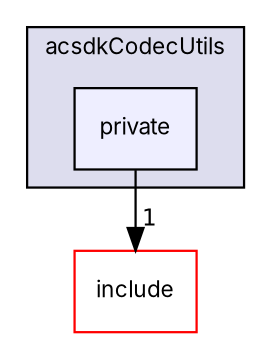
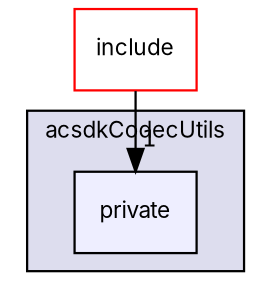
(136, 202) -> (136, 124)
